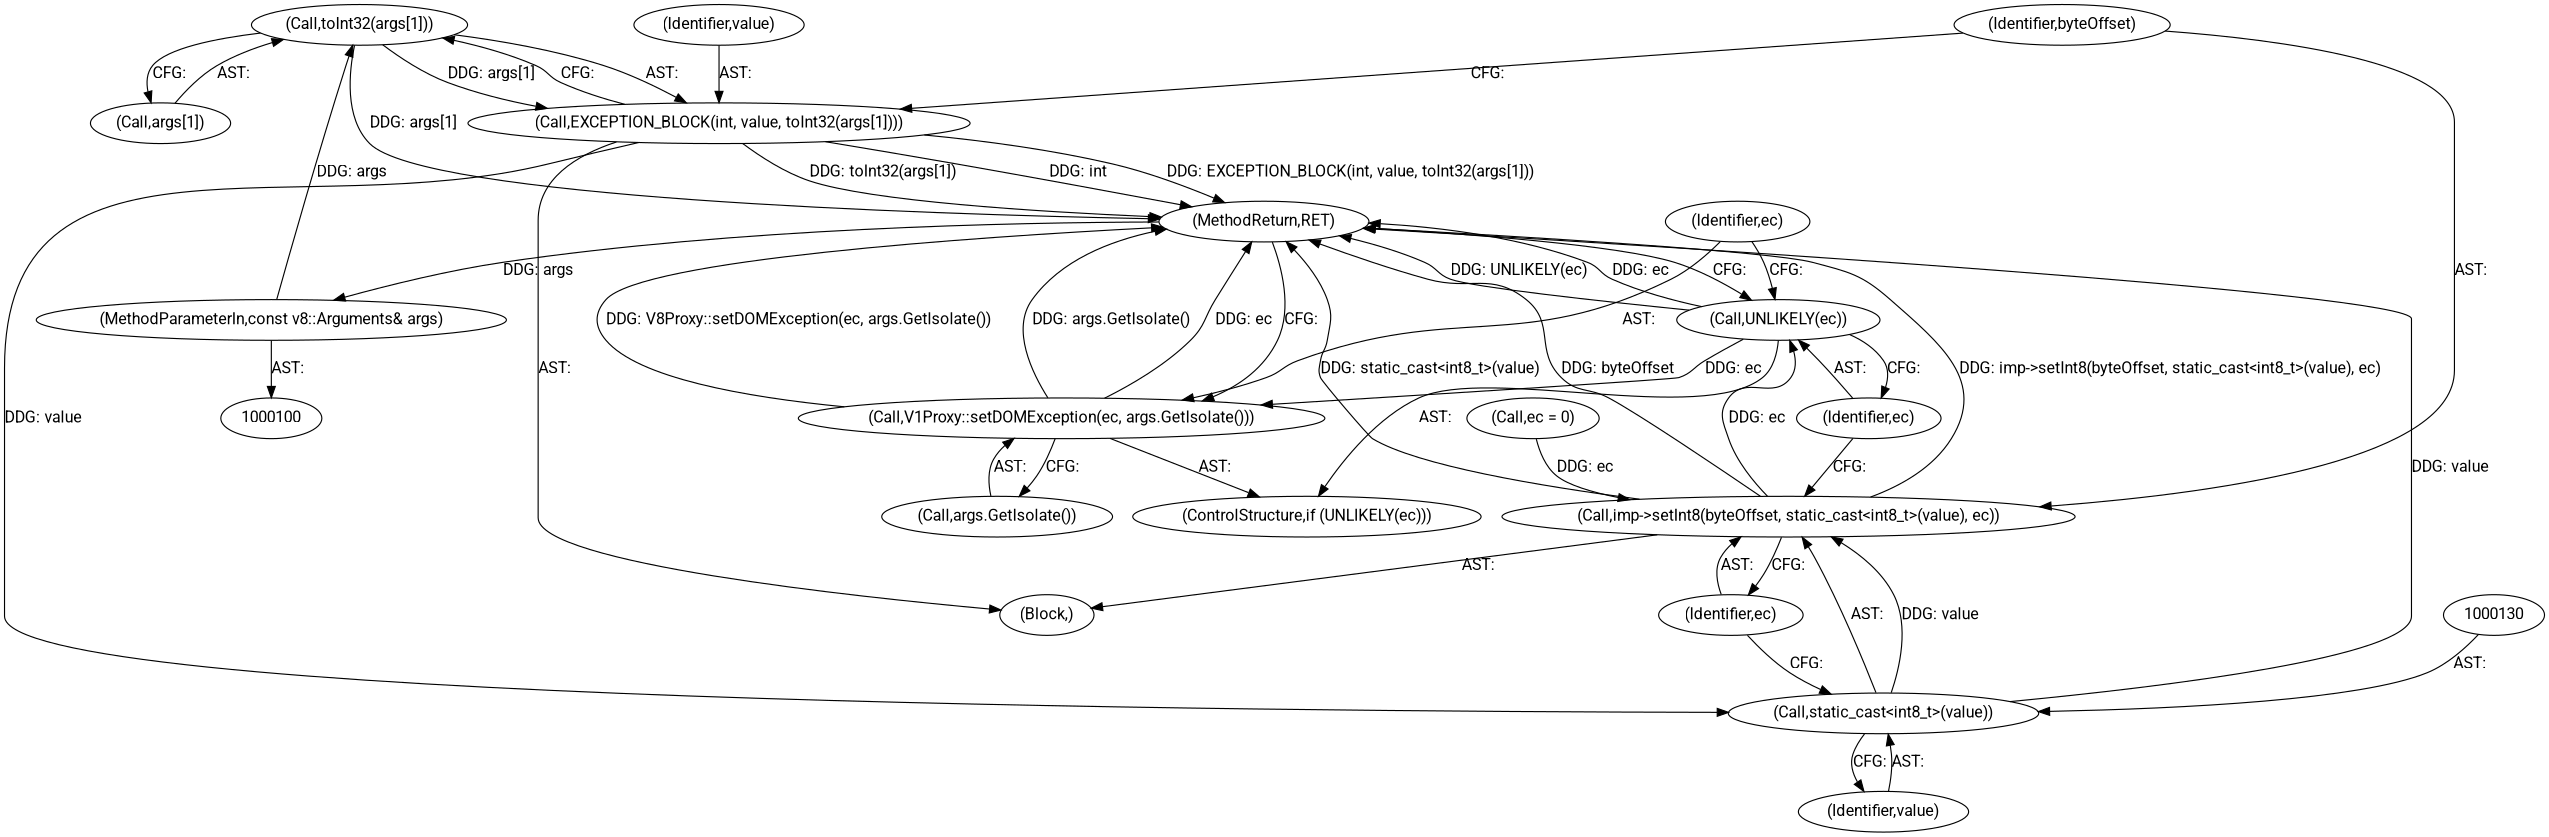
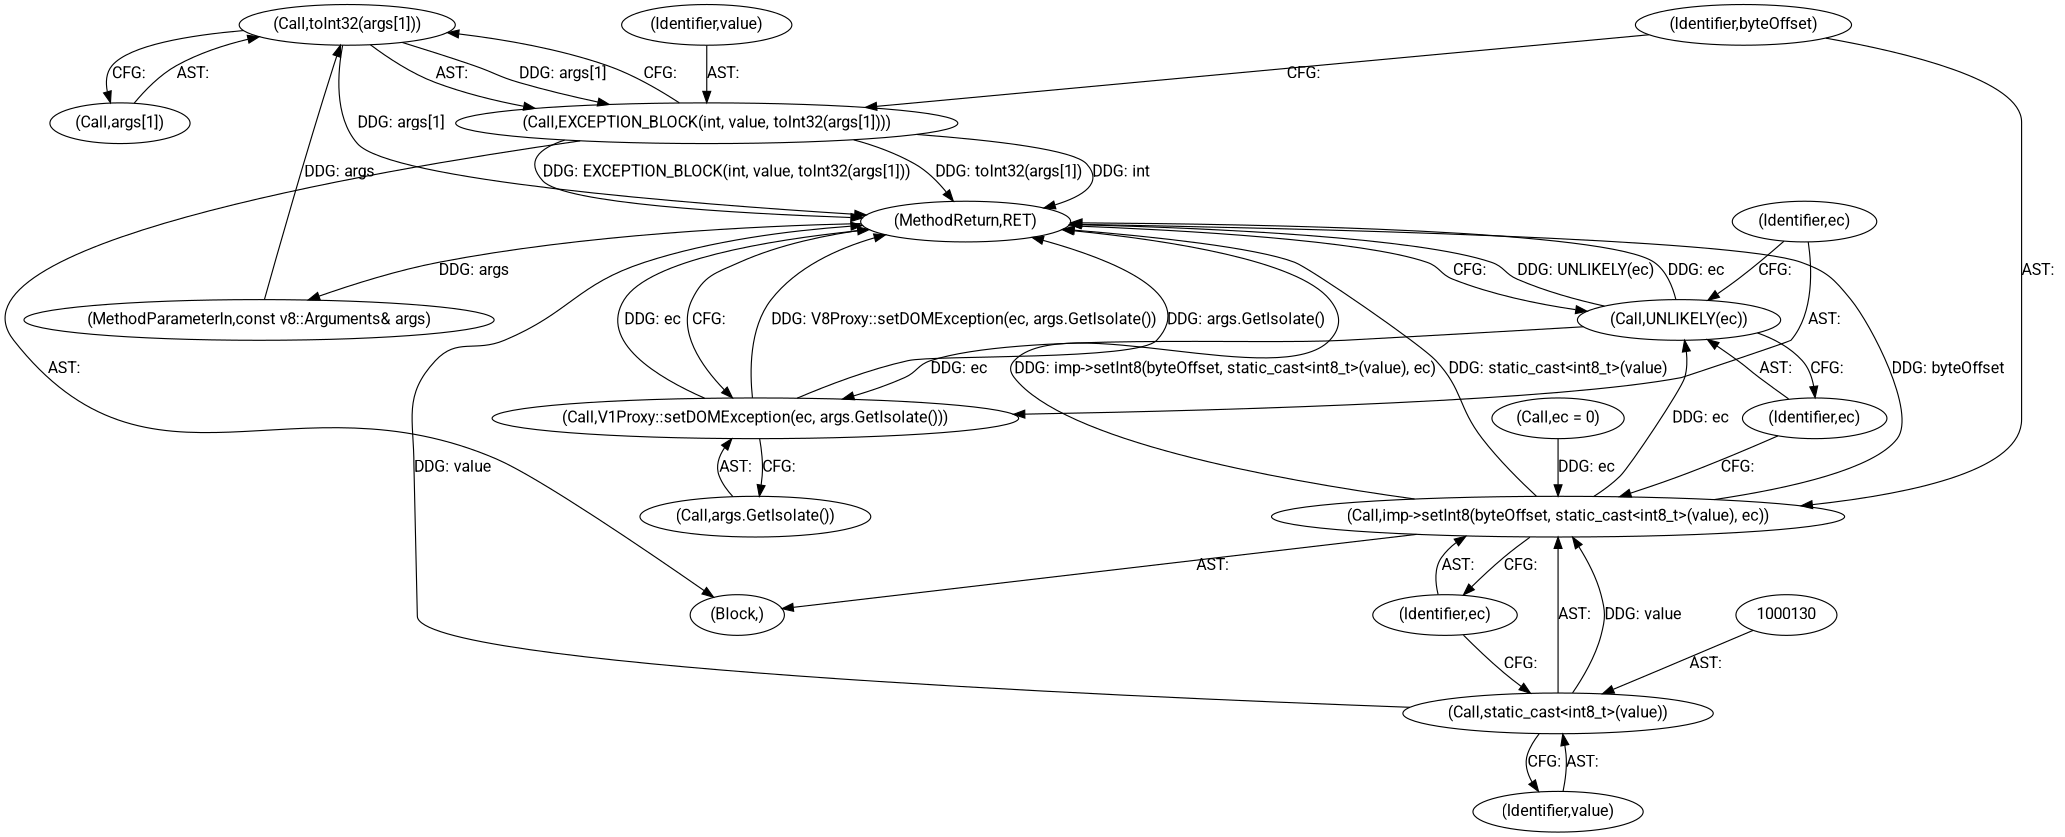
(271, 418) -> none
(1307, 517) -> none
(362, 679) -> none
